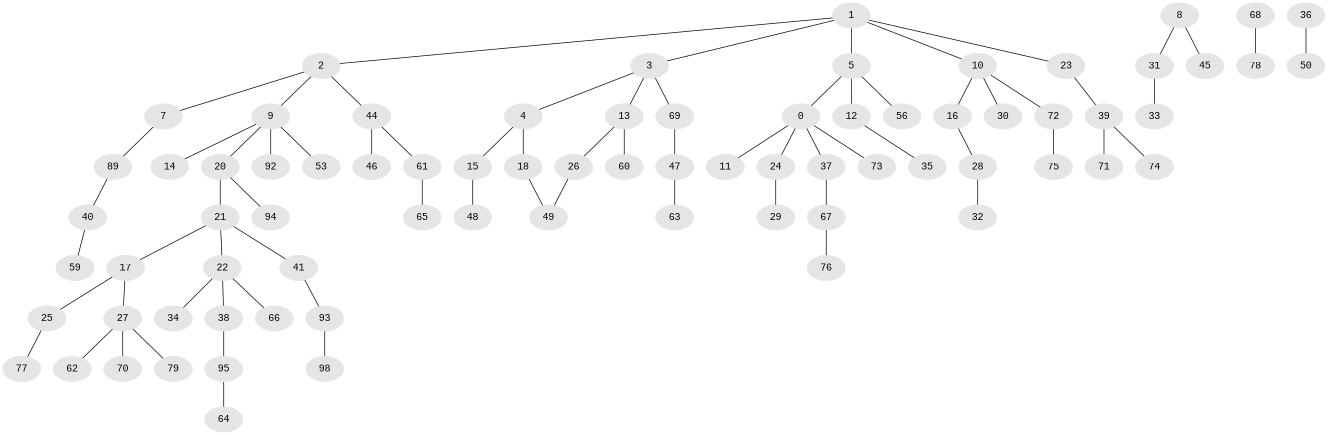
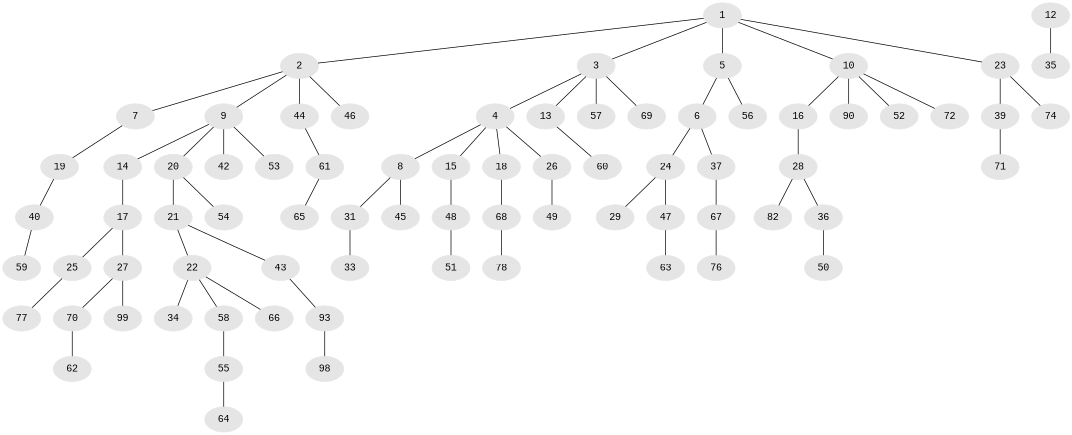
(851, 91) -> none
none -> (596, 116)
(801, 116) -> (697, 116)
none -> (899, 116)
(1003, 116) -> (849, 116)
(372, 142) -> (325, 91)
none -> (448, 142)
(599, 142) -> (524, 142)
(675, 142) -> (666, 192)
(1129, 142) -> (1025, 91)
(113, 167) -> (60, 167)
(271, 167) -> (224, 167)
(725, 167) -> none
(877, 167) -> none
(1053, 167) -> none
(536, 192) -> (501, 192)
none -> (811, 192)
(271, 217) -> (224, 217)
(978, 217) -> (773, 217)
(173, 243) -> (123, 192)
(299, 268) -> (281, 268)
none -> (451, 268)
(224, 318) -> (224, 318)
(98, 344) -> (72, 344)
(173, 369) -> (123, 318)
(224, 369) -> (224, 369)
